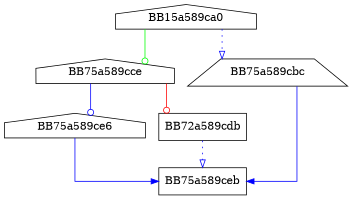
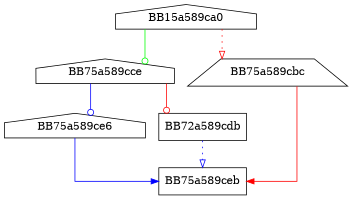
(222, 40) -> (222, 40)
(297, 155) -> (297, 155)
